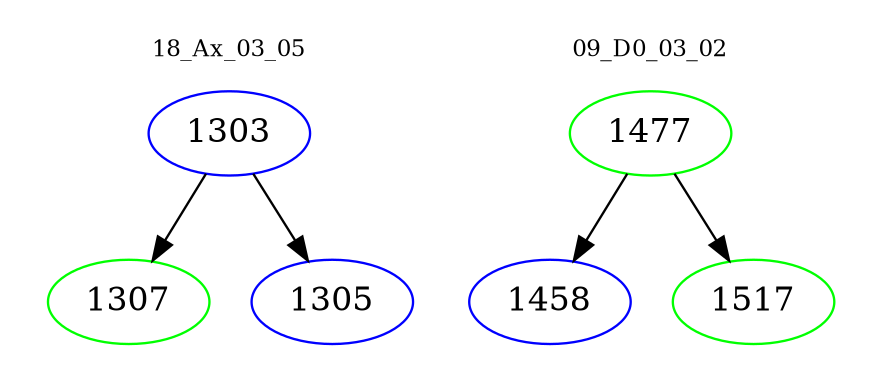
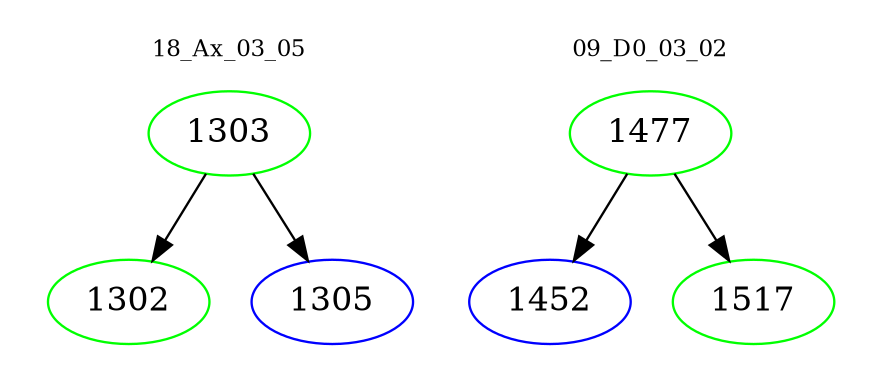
(229, 133) -> (229, 133)
(129, 302) -> (129, 302)
(550, 302) -> (550, 302)
